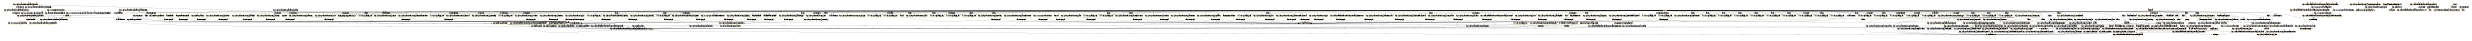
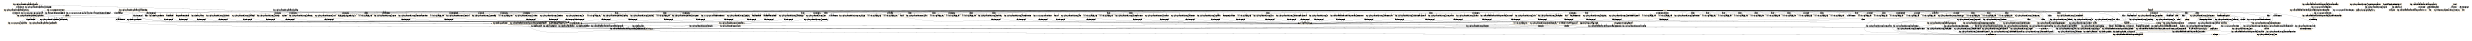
(575, 16) -> (575, 16)
